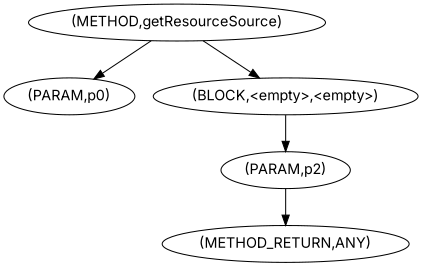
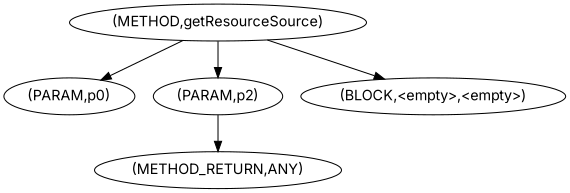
(286, 128) -> (218, 54)
